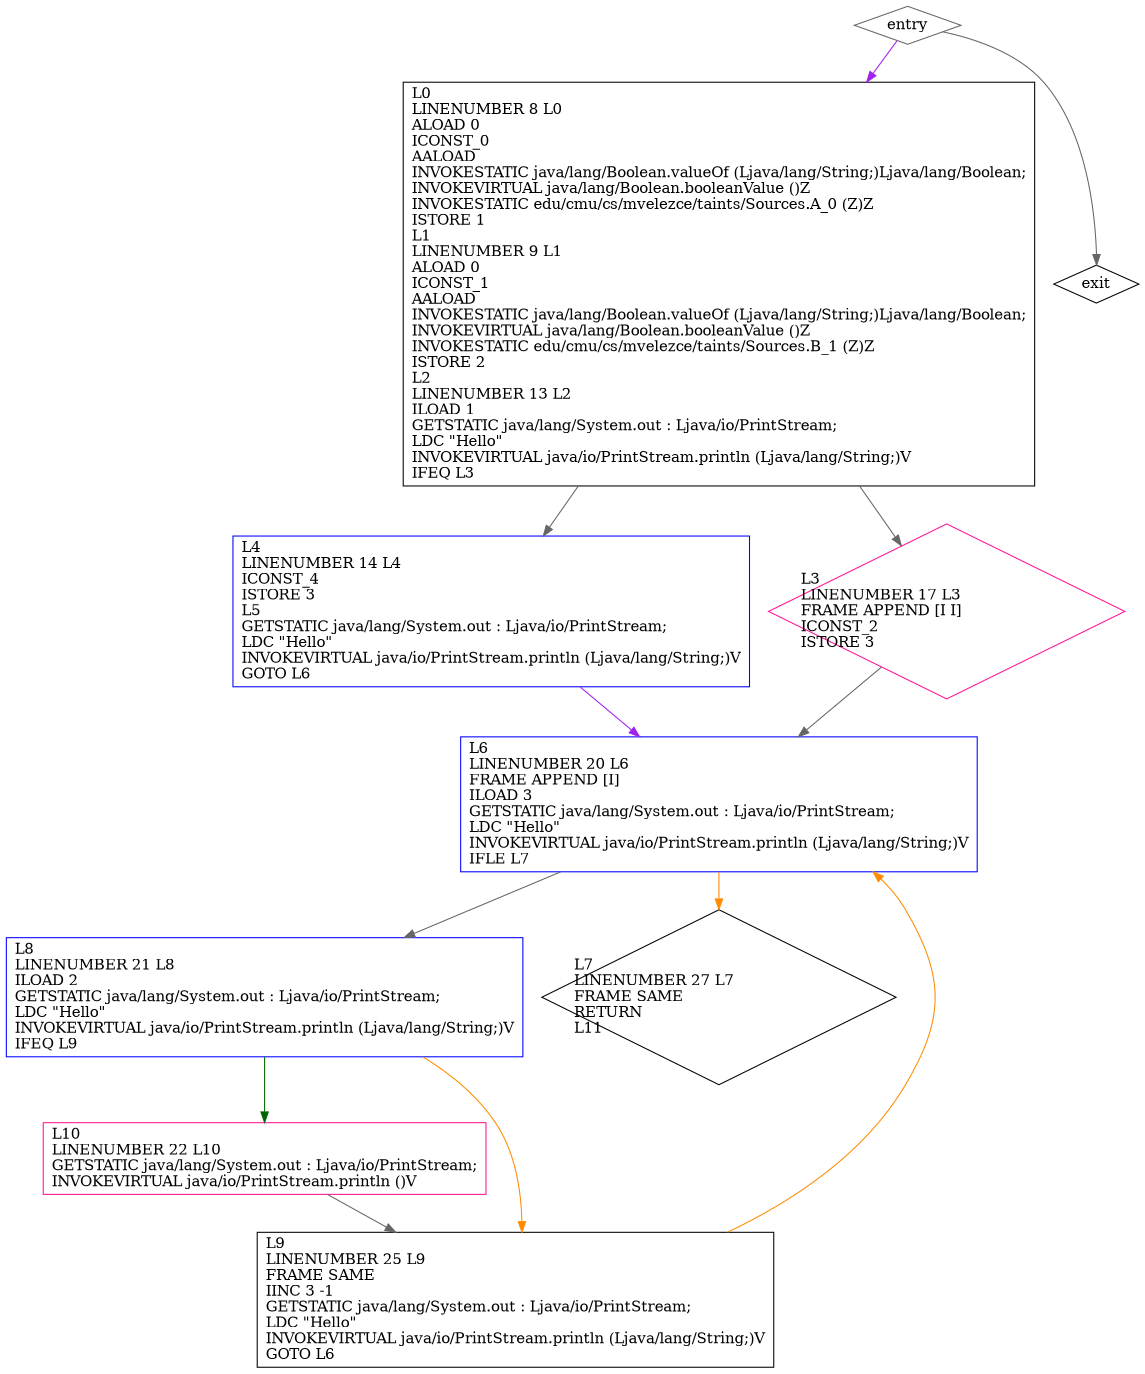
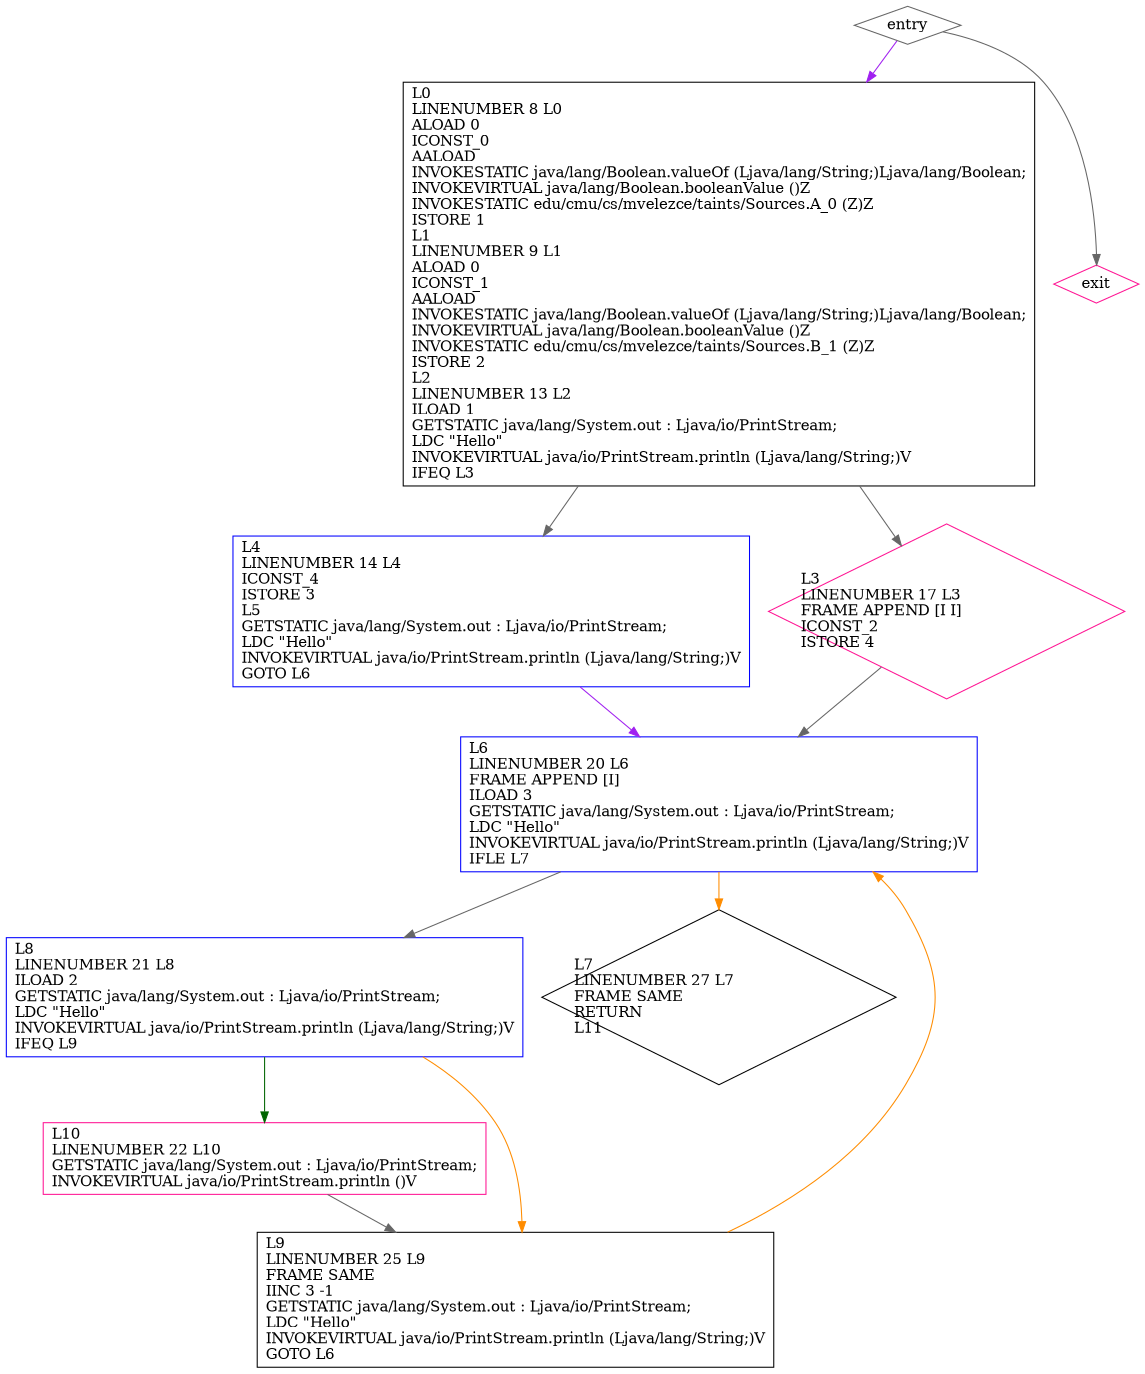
(1096, 284) -> (1096, 284)
(947, 611) -> (947, 611)
